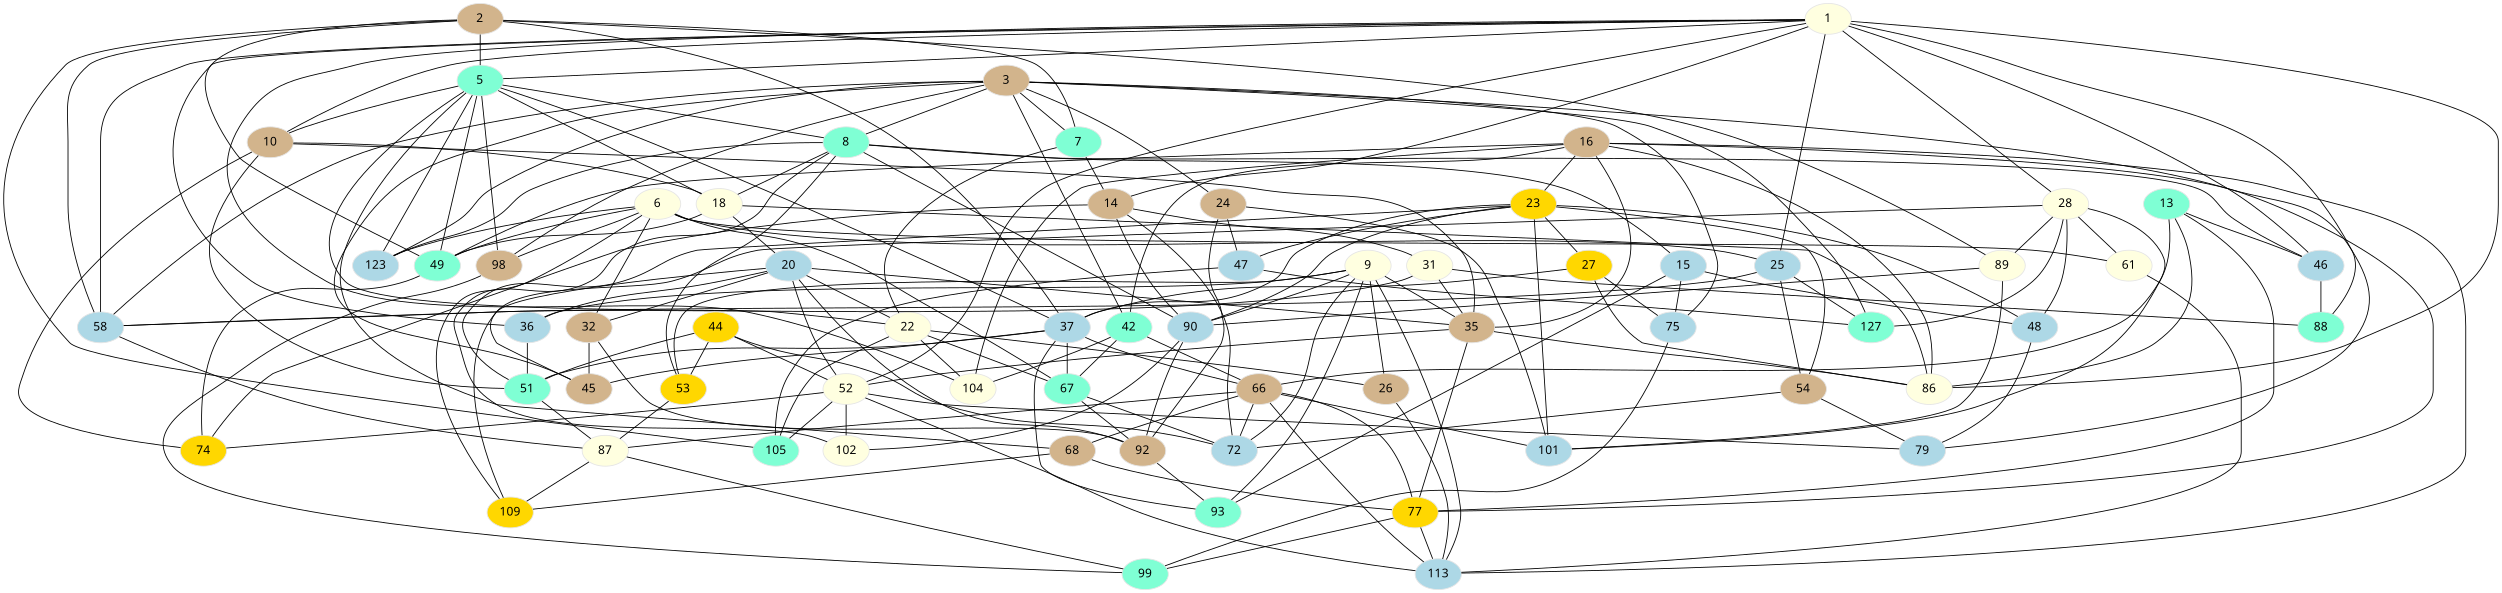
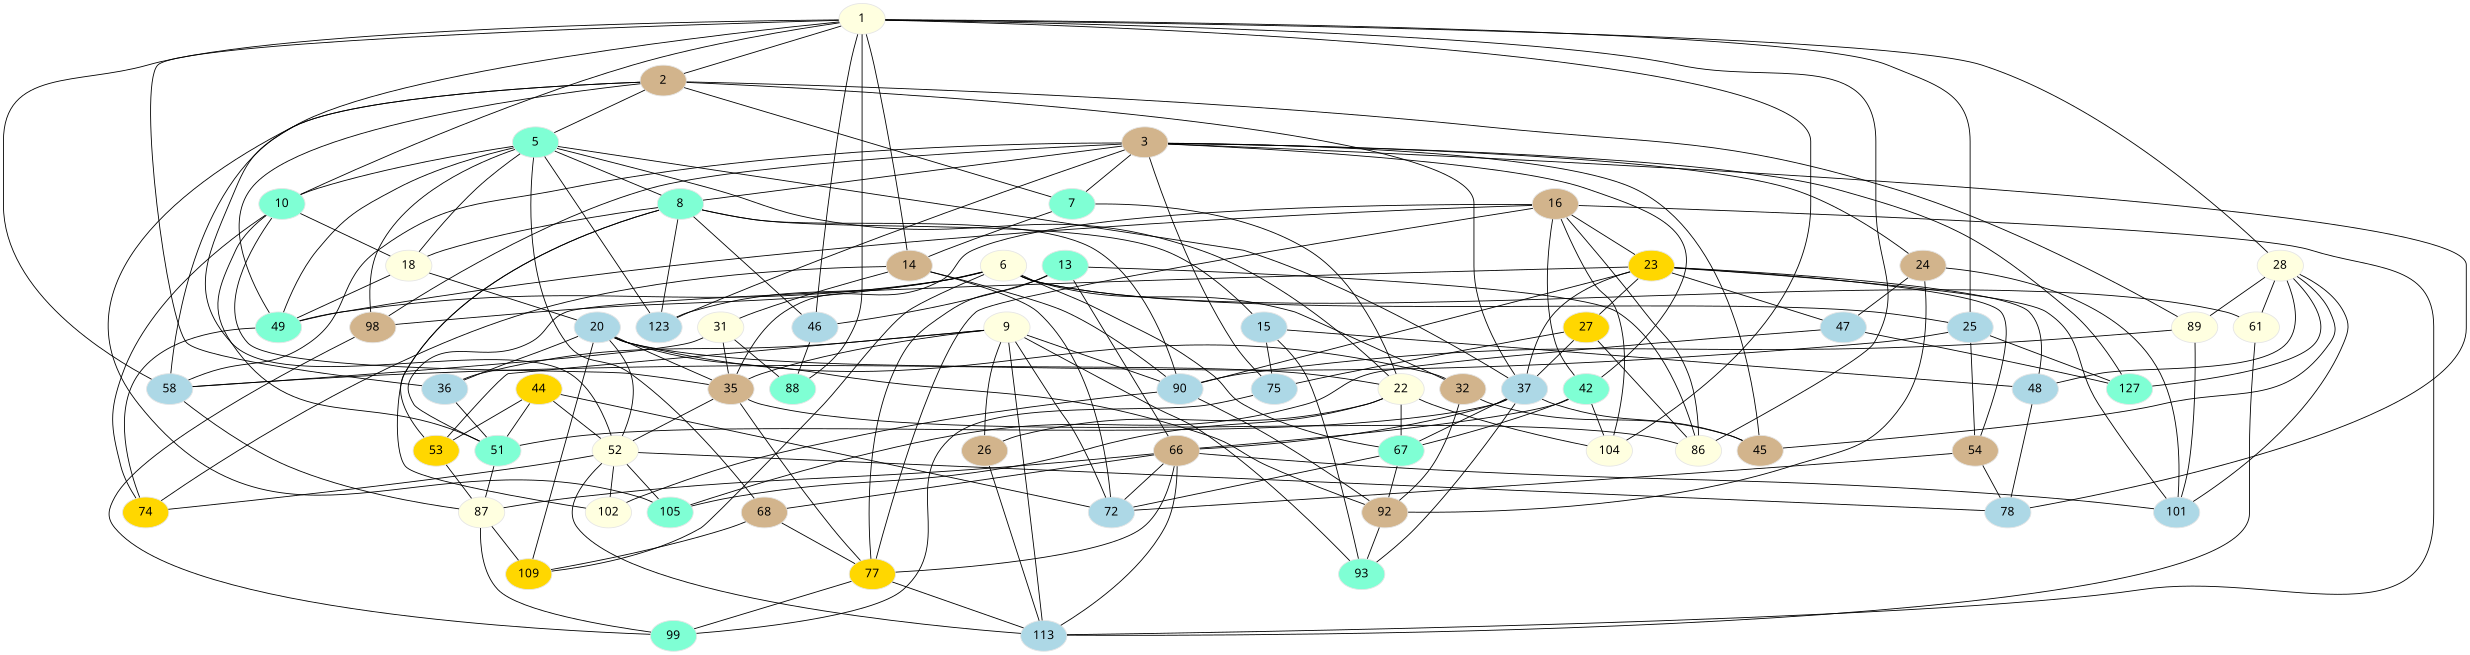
(1154, 50) -> (763, 50)
(270, 142) -> (282, 204)
(1459, 235) -> none
(1922, 451) -> (2008, 512)
